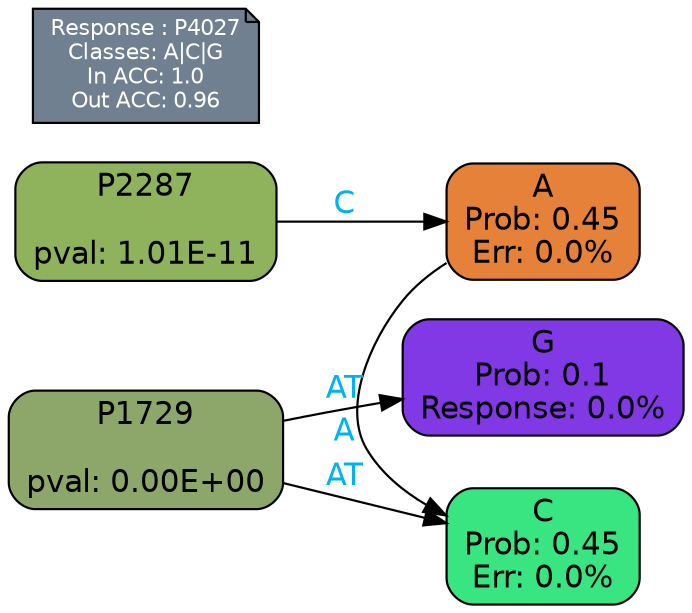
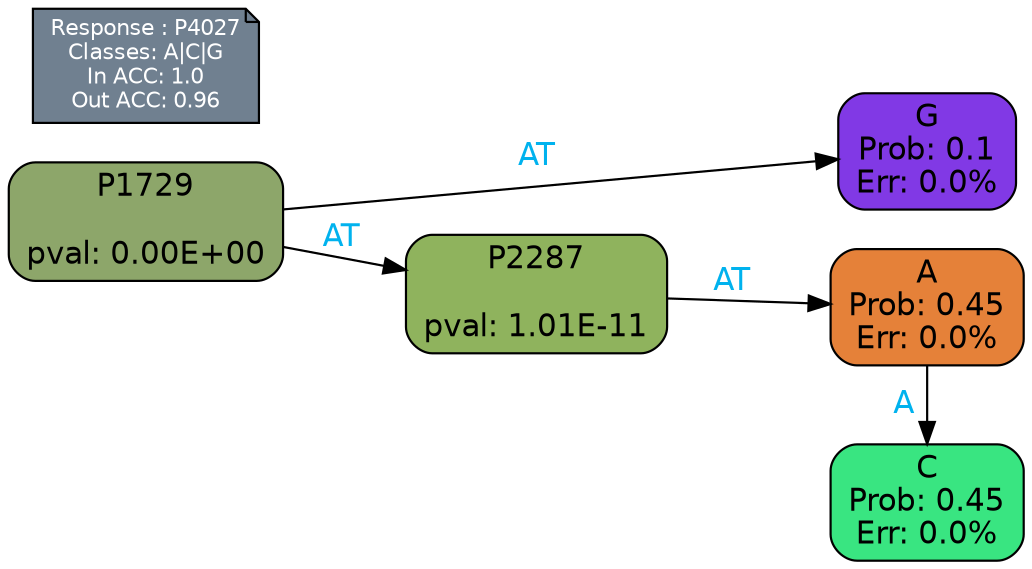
(345, 205) -> (732, 282)
(543, 377) -> (927, 151)
(354, 500) -> (334, 256)
